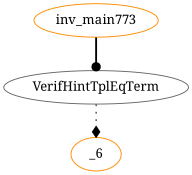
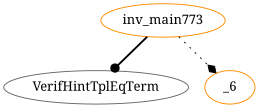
(96, 115) -> (193, 51)
